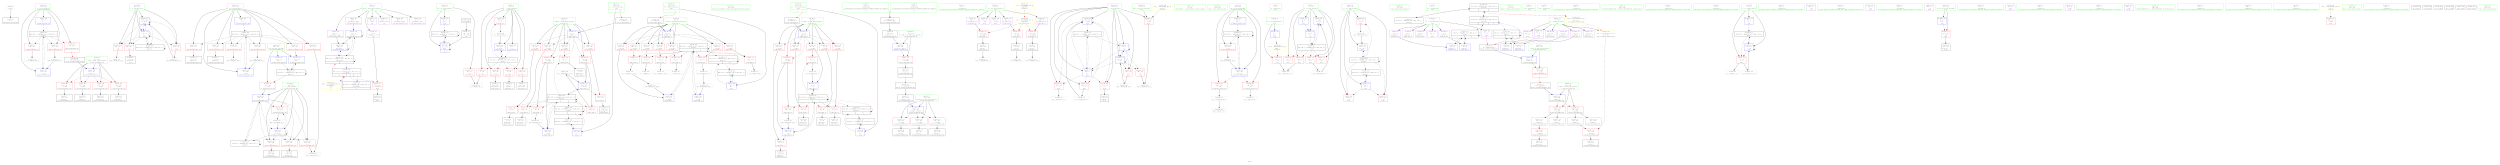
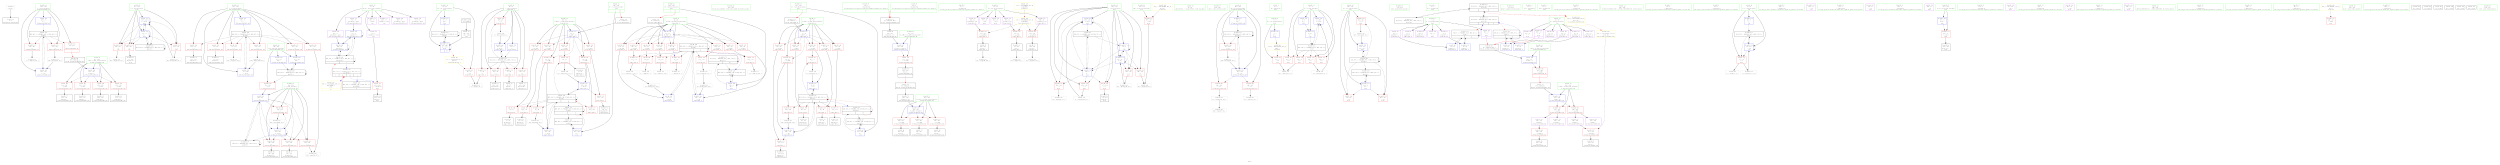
(1133, 13) -> (1141, 35)
(1413, 27) -> (1413, 27)
(1580, 28) -> (1560, 27)
none -> (742, 47)
(712, 53) -> (739, 55)
none -> (454, 60)
(578, 91) -> (565, 66)
